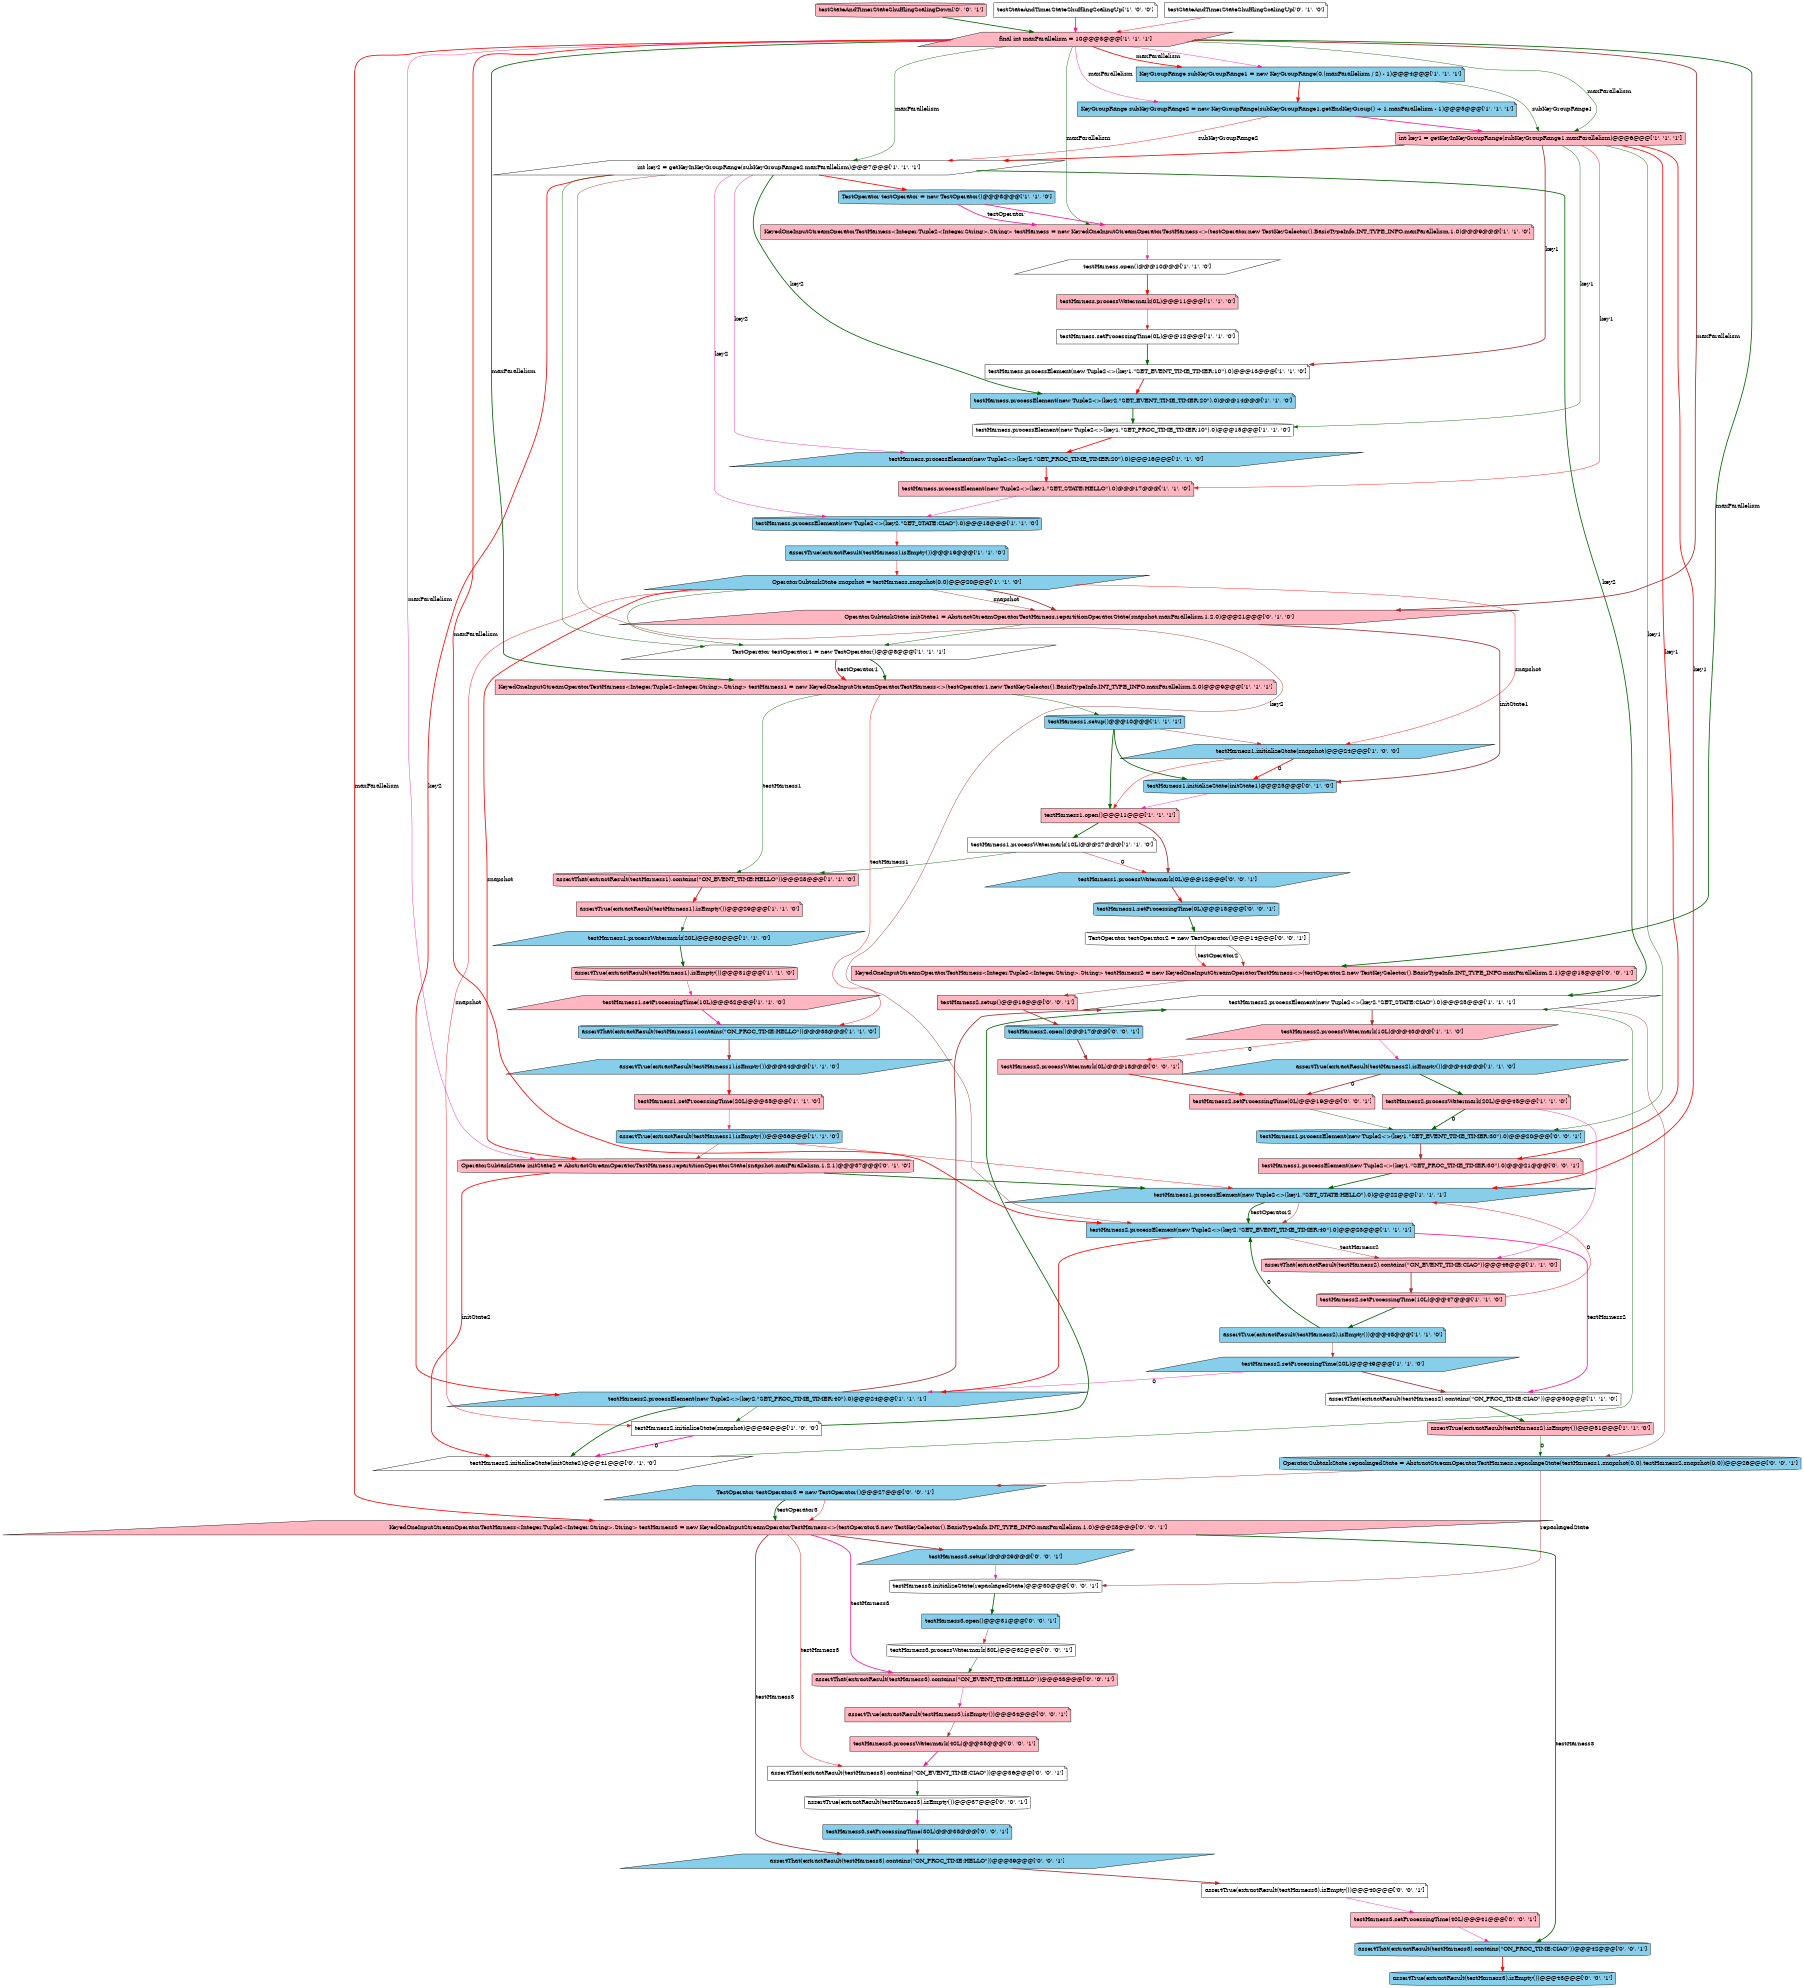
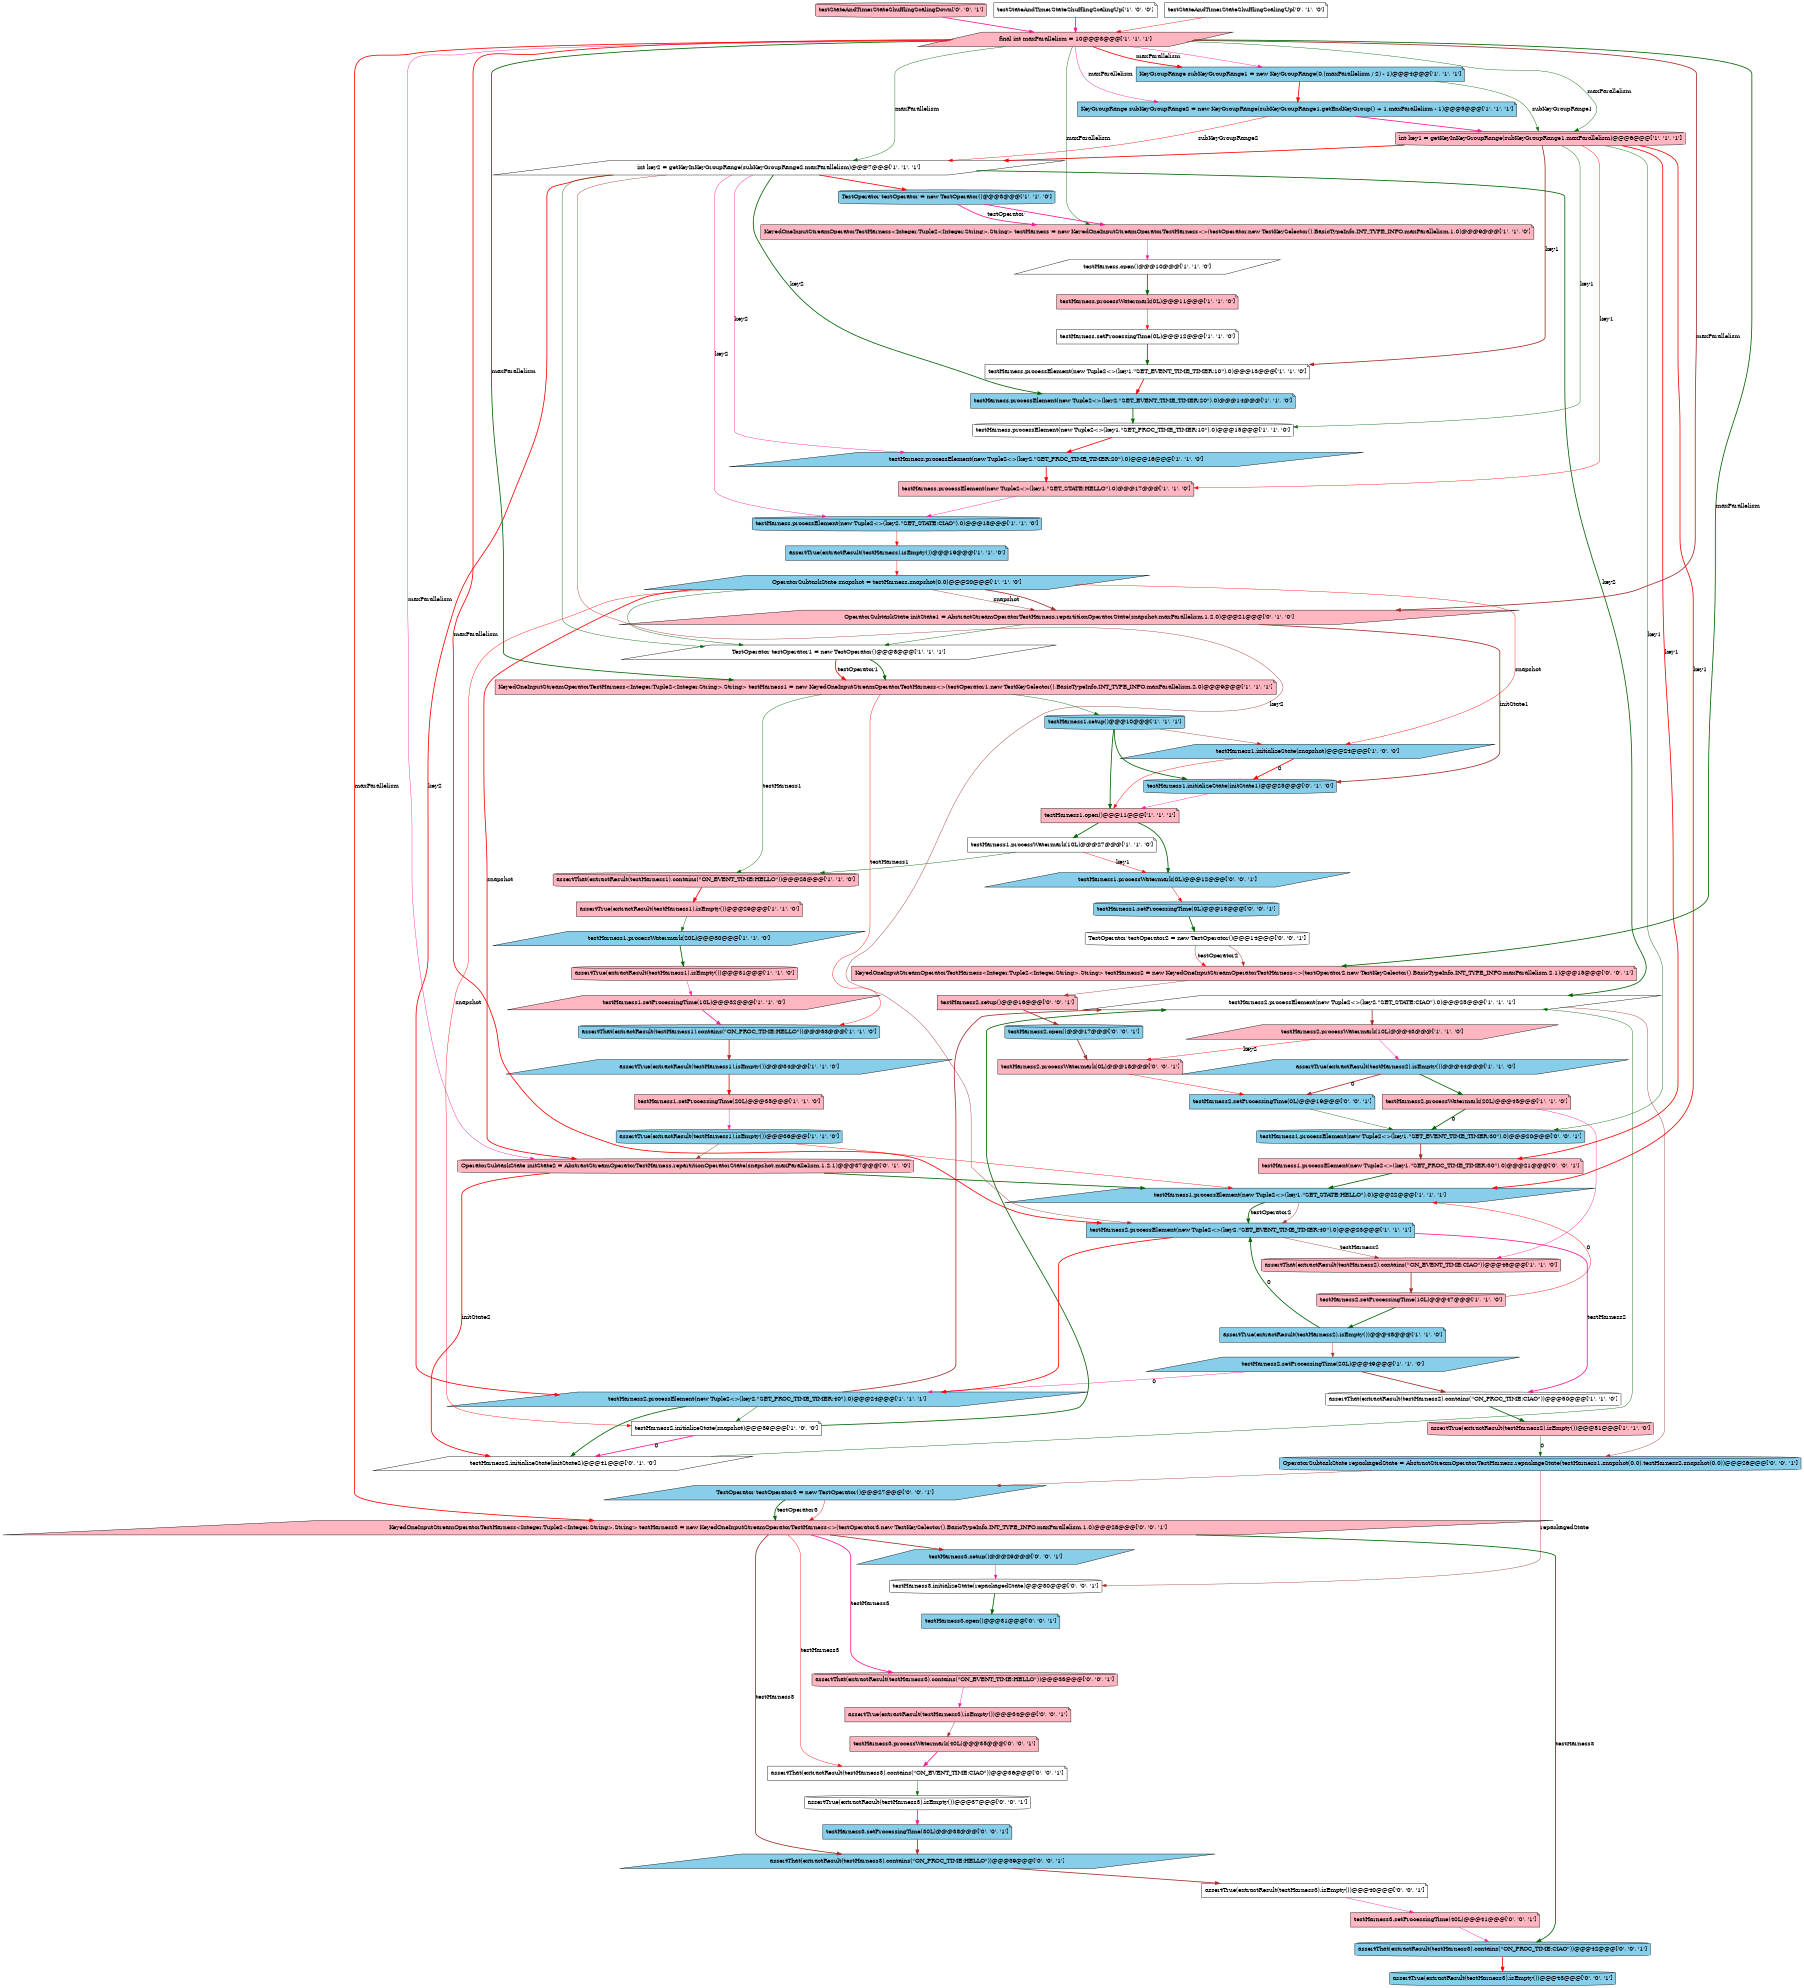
(986, 24) -> (986, 24)
(1147, 282) -> (1147, 282)
(1162, 840) -> (1162, 840)
(1123, 862) -> (1123, 862)
(1176, 893) -> (1176, 893)
(1250, 1049) -> (1250, 1049)
(1184, 1084) -> (1184, 1084)
(1282, 1102) -> (1282, 1102)
(981, 1651) -> none
